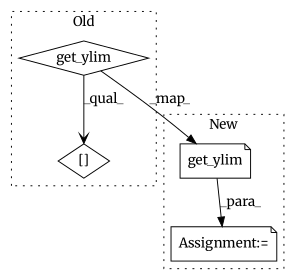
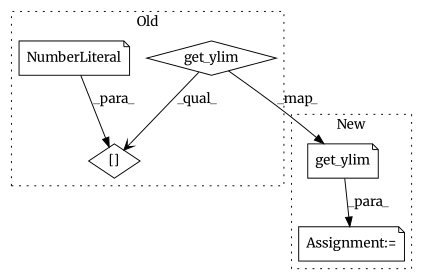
none -> (74, 58)
